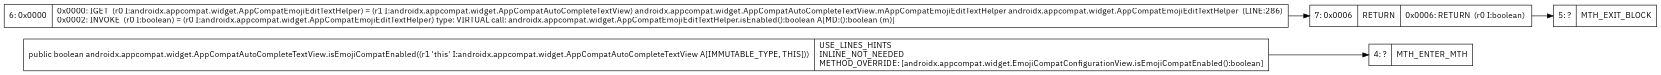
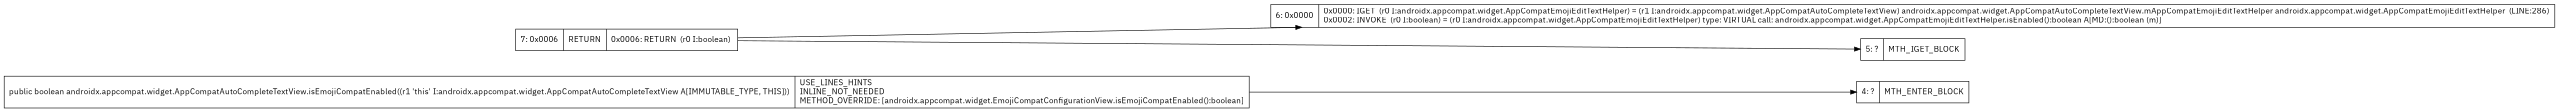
(1296, 16) -> (1017, 33)
(1616, 16) -> (1924, 49)
(1432, 55) -> (1924, 92)
